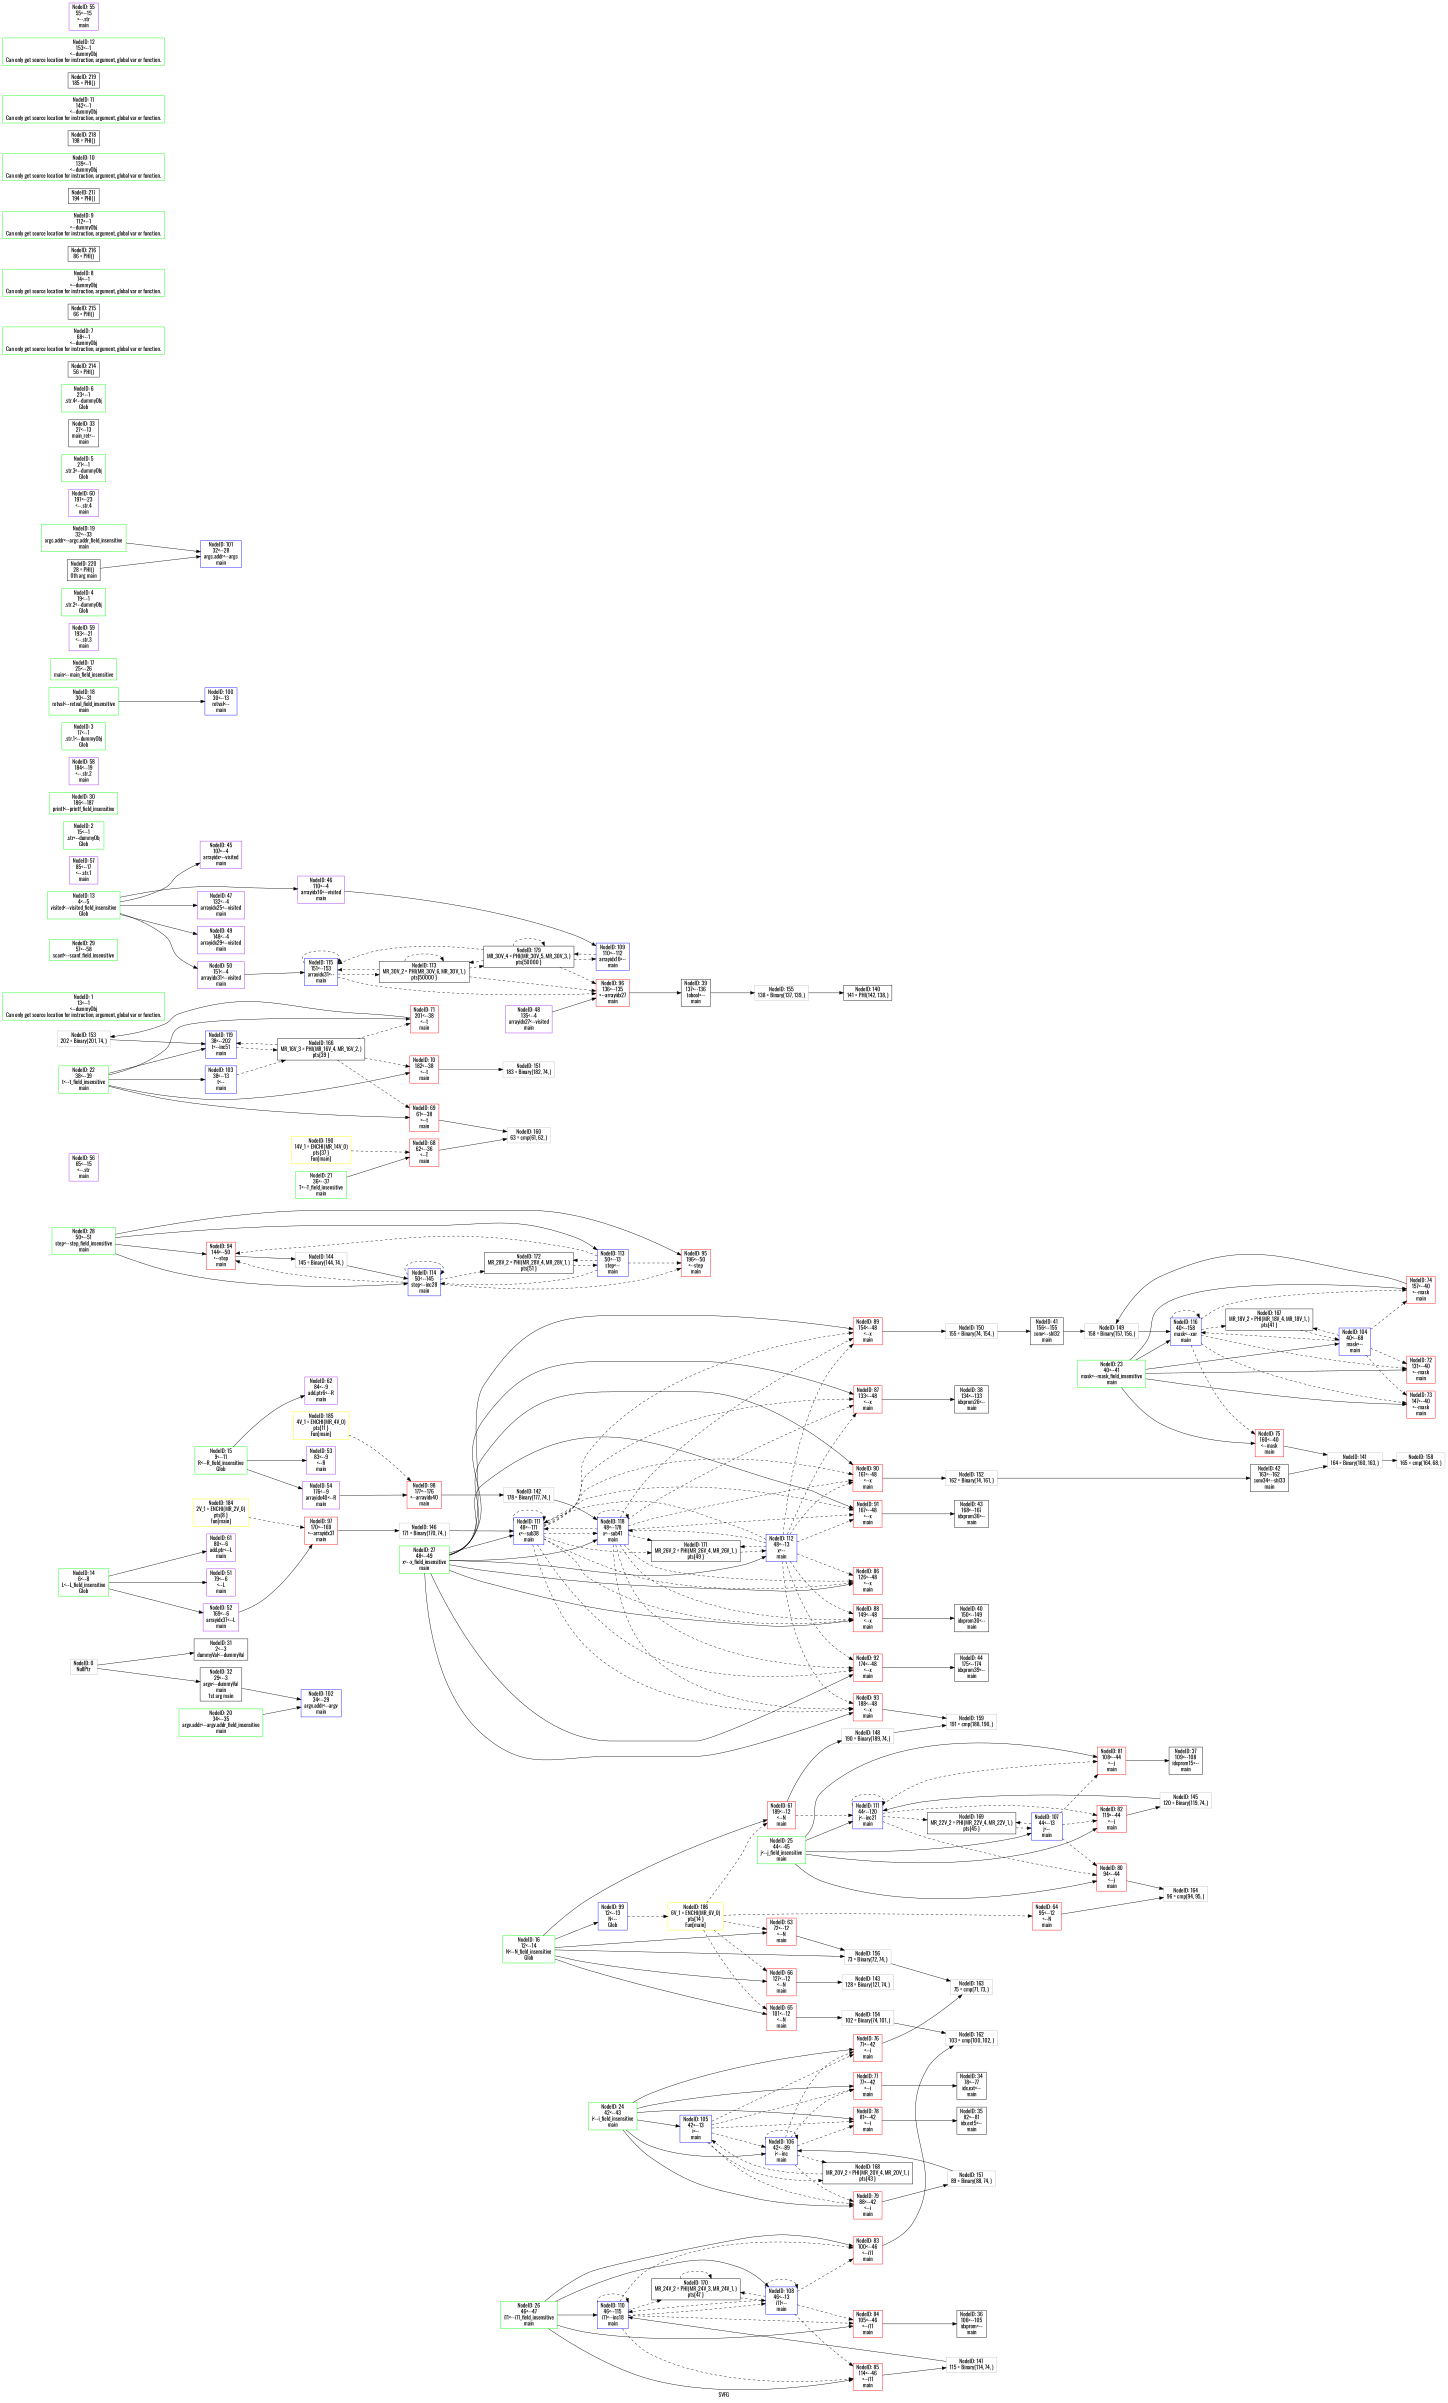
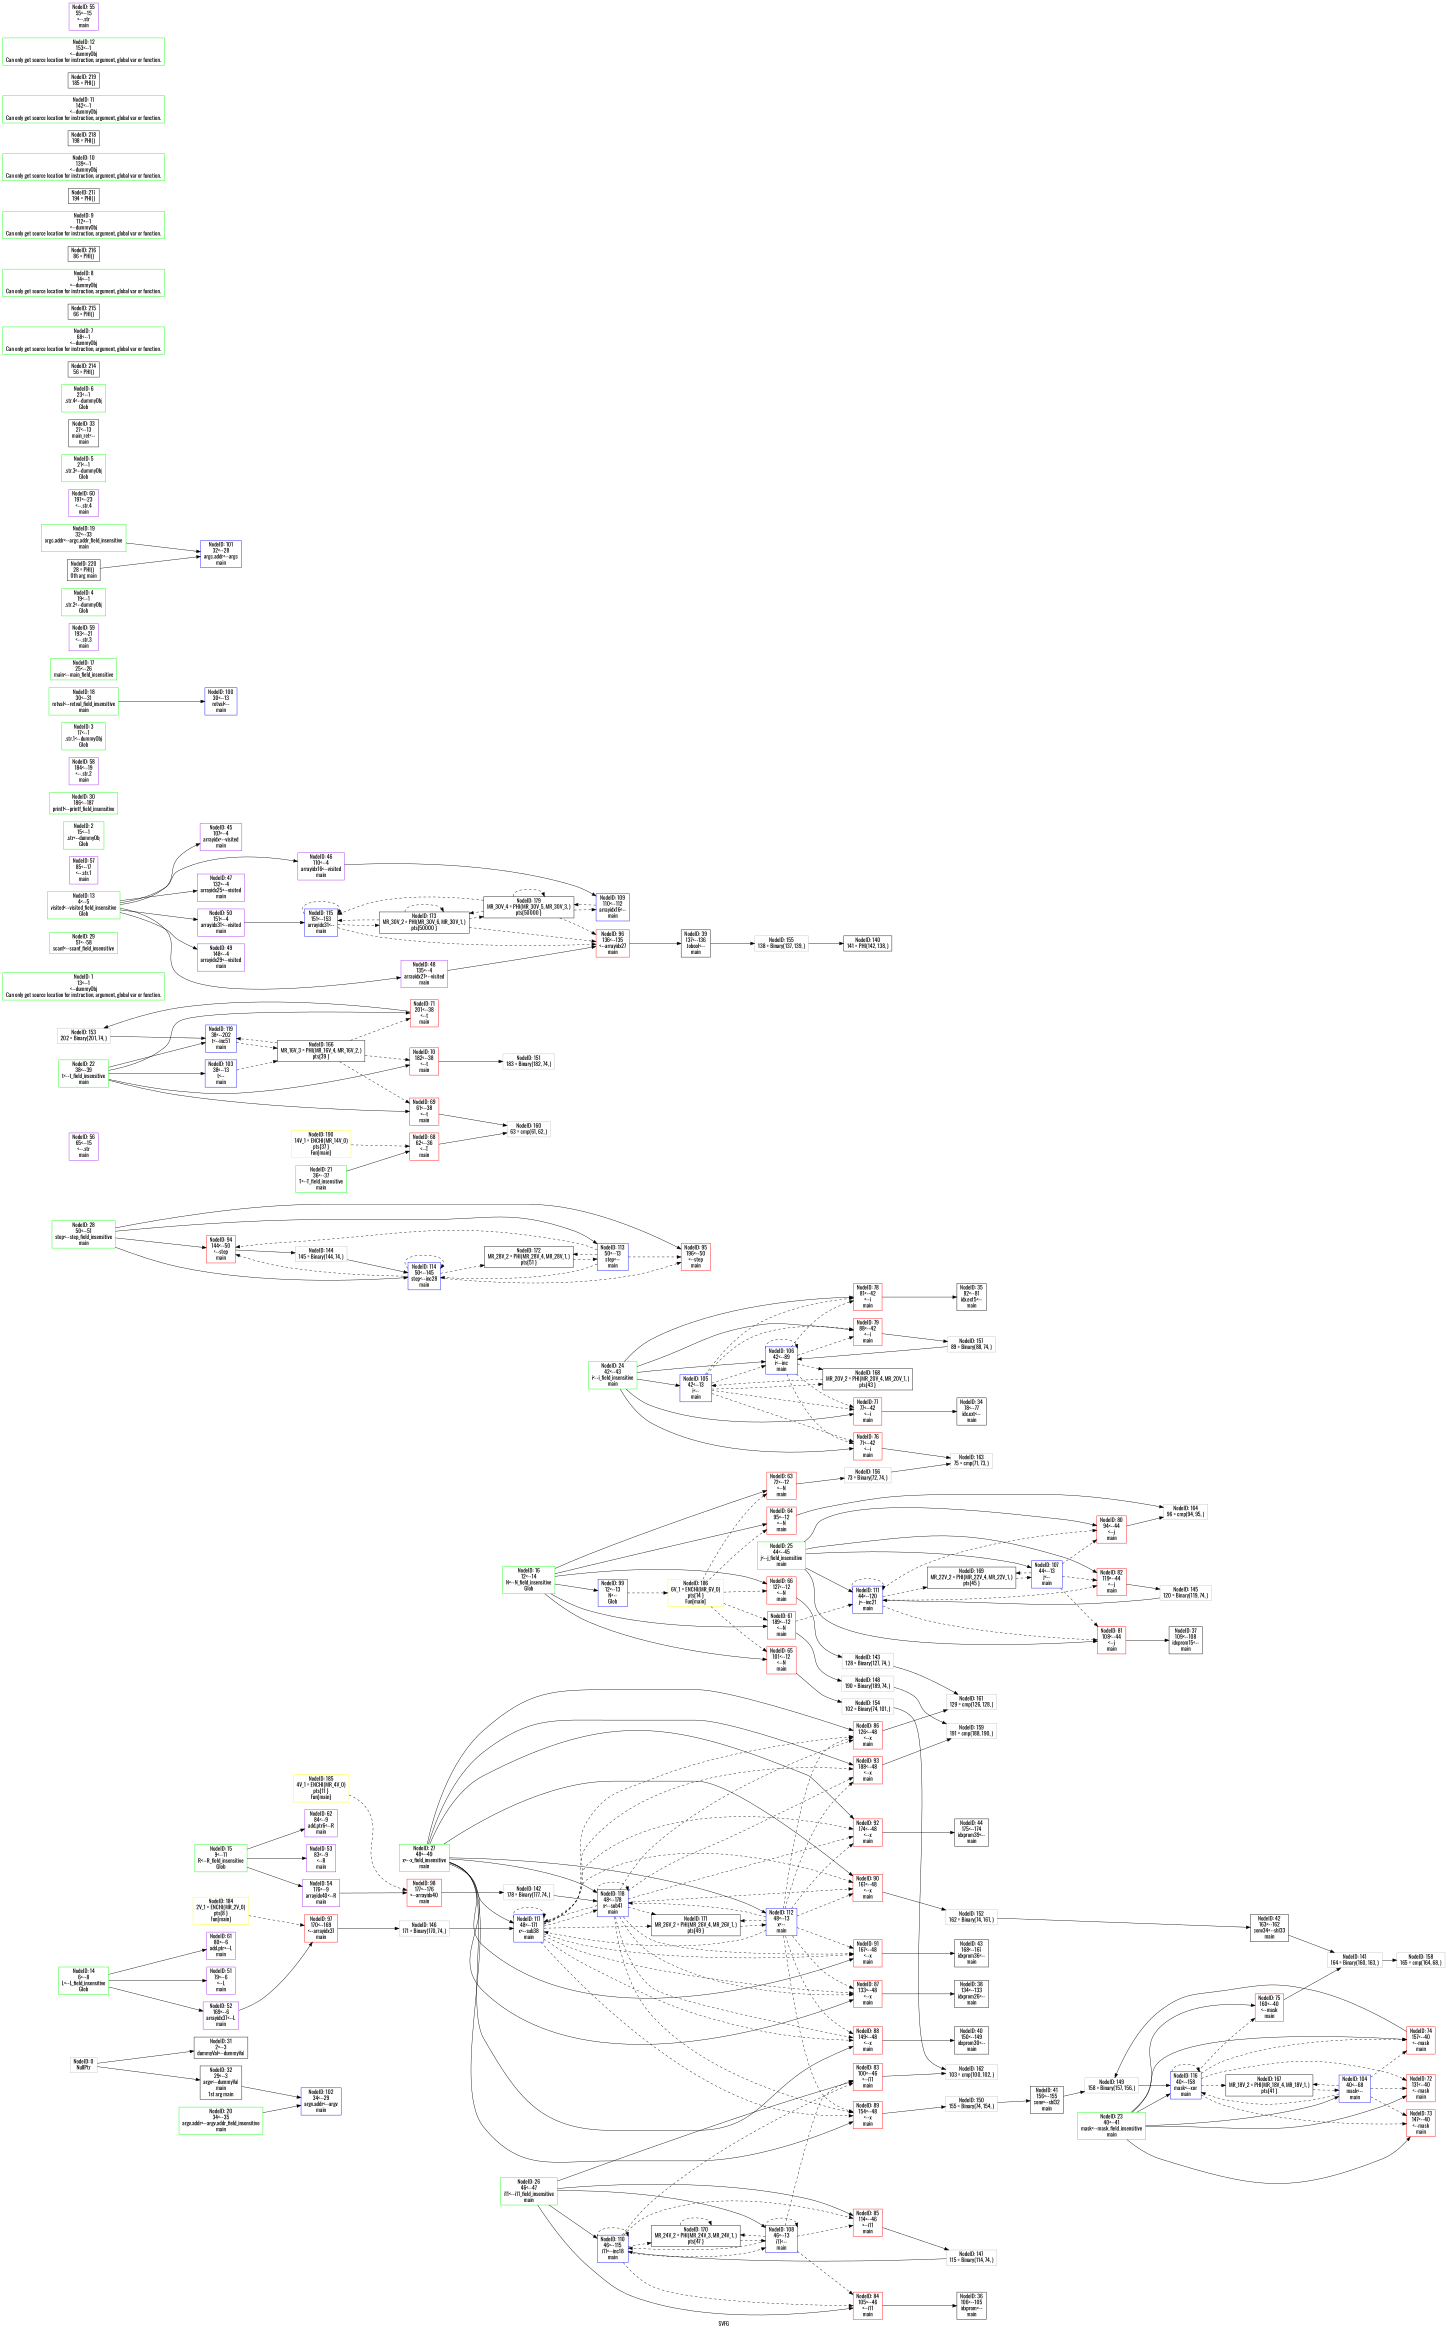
none -> (237, 988)
none -> (972, 1702)
(698, 1953) -> (659, 1549)
